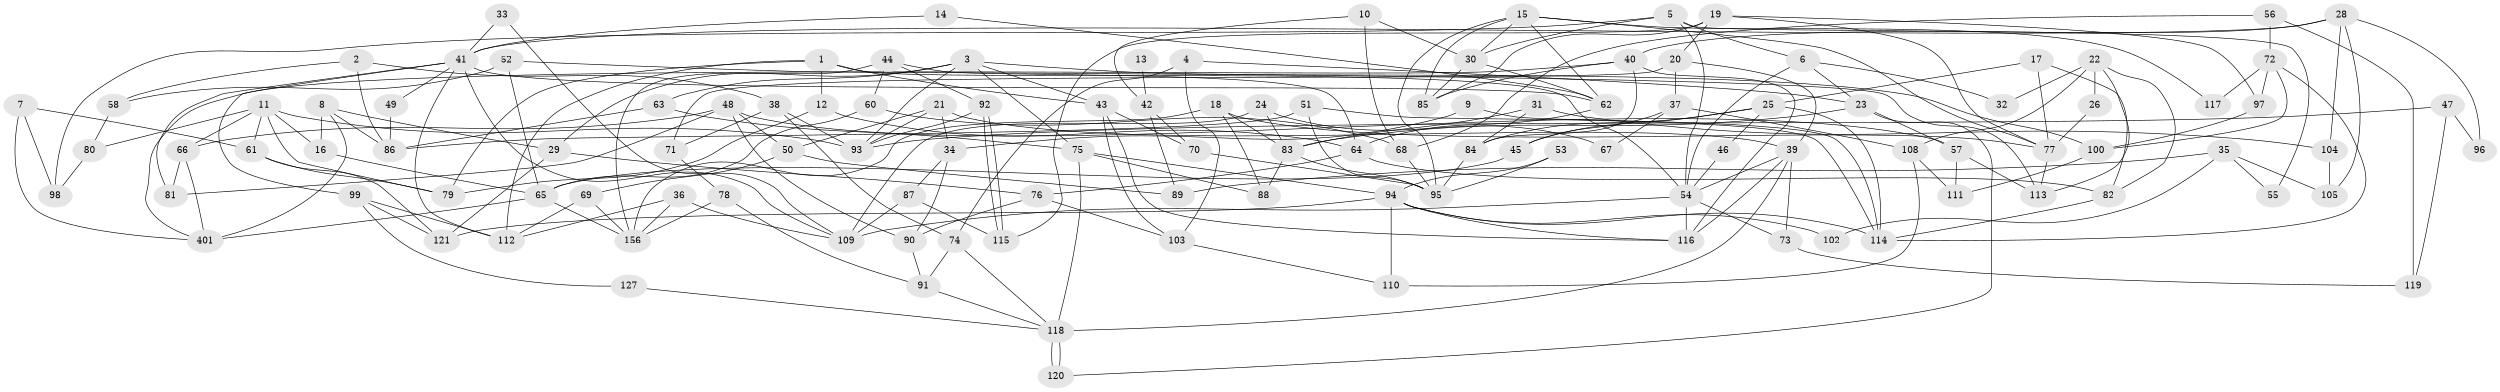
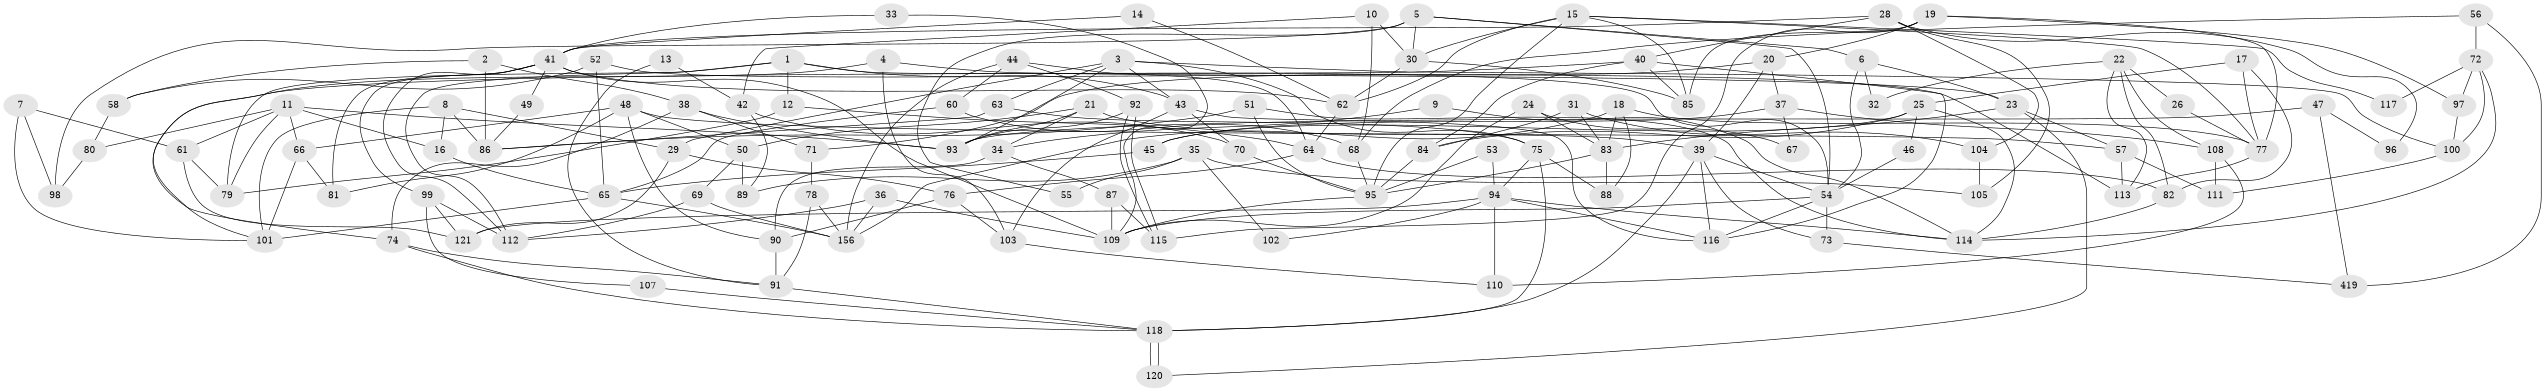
none -> (1256, 206)
none -> (588, 214)
(205, 241) -> (265, 241)
(629, 286) -> (648, 286)
(2413, 286) -> (2349, 286)
